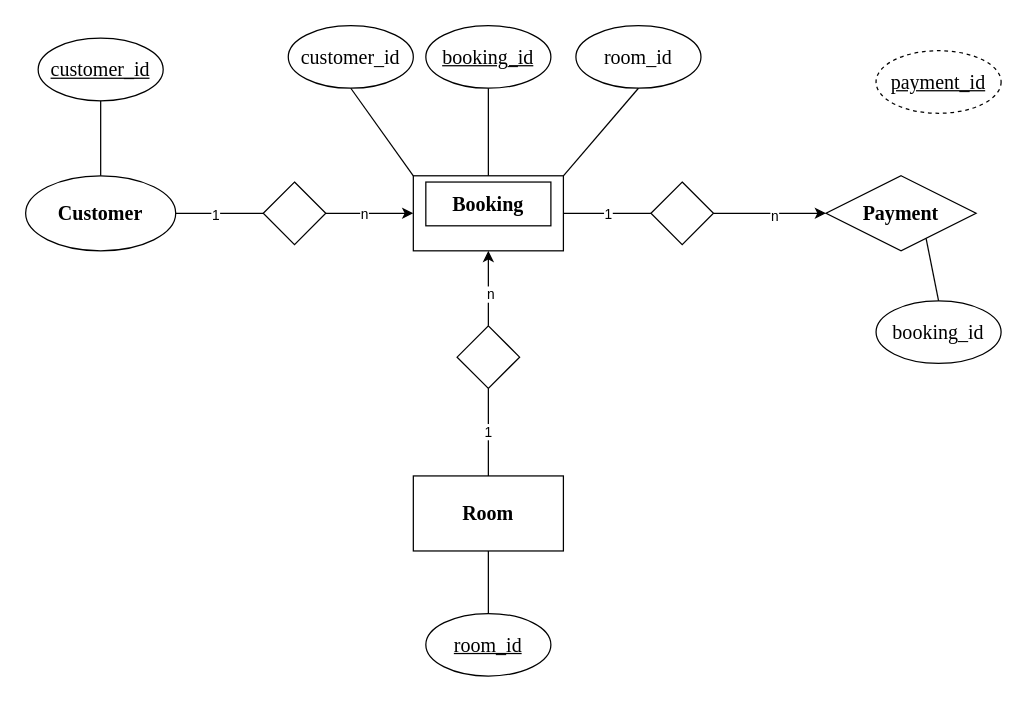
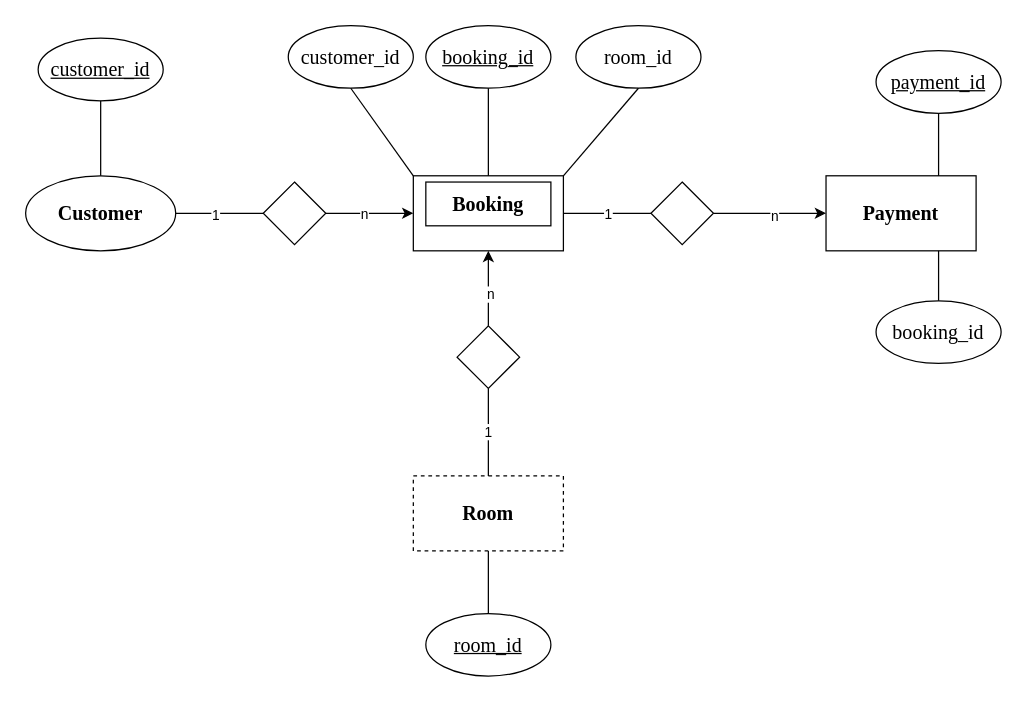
(938, 82) -> (938, 82)
none -> (938, 144)
(901, 213) -> (901, 213)
(488, 513) -> (488, 513)
